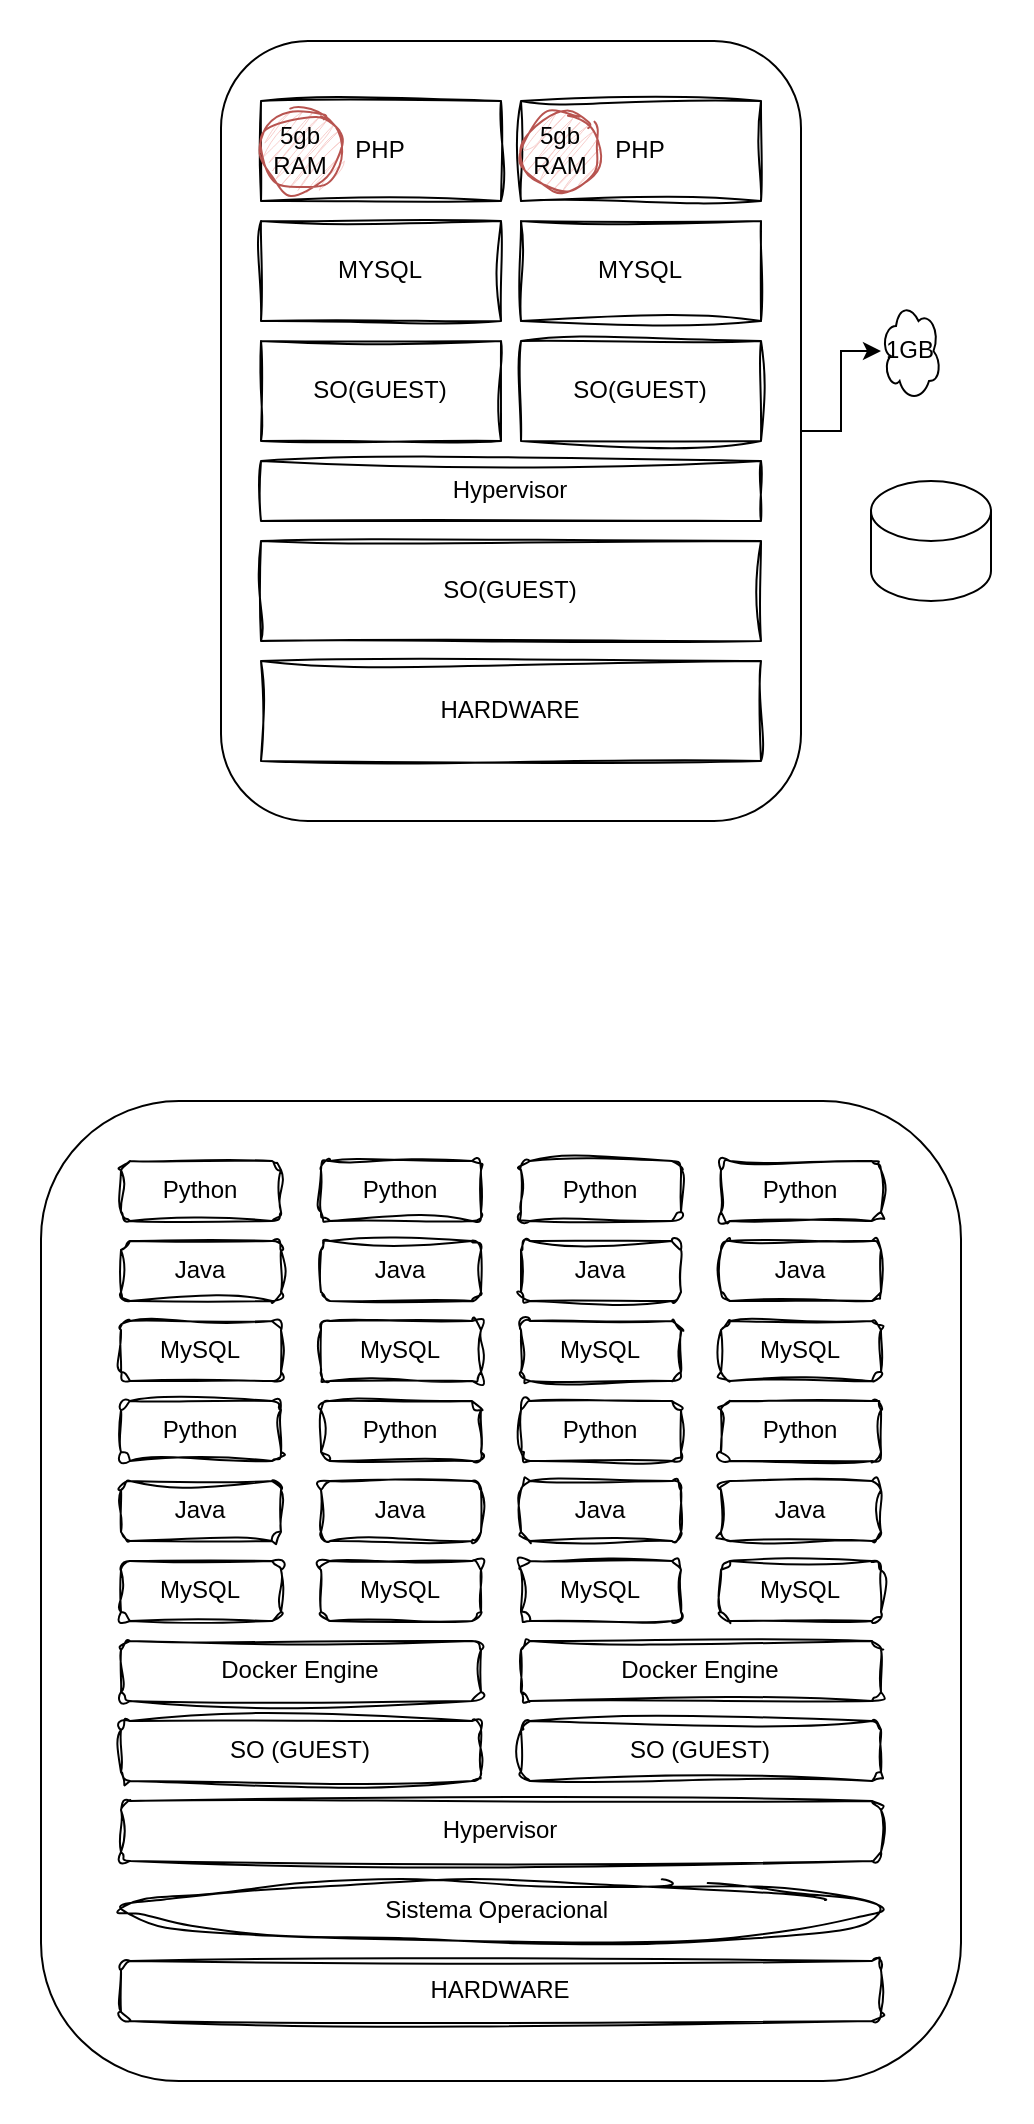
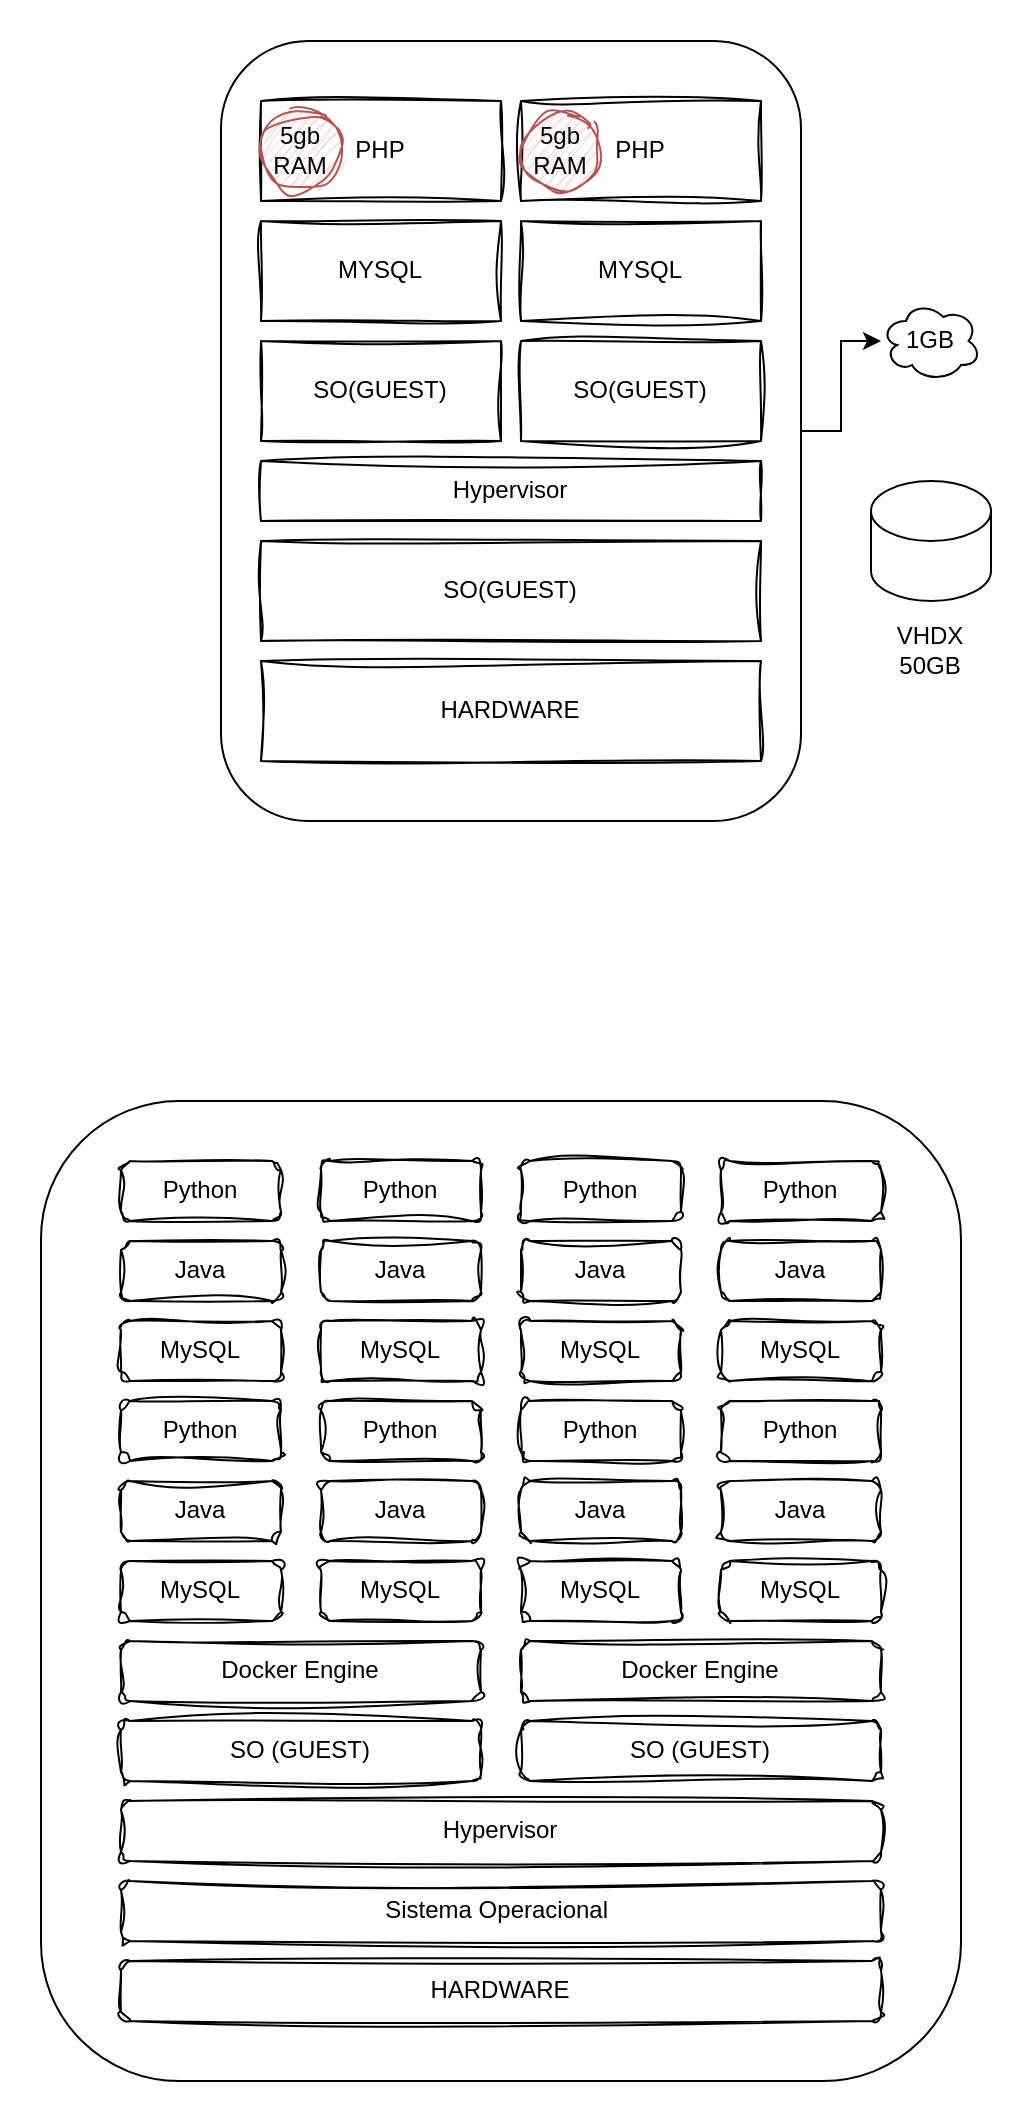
(911, 351) -> (931, 341)
none -> (931, 651)
(501, 1911) -> (501, 1911)
